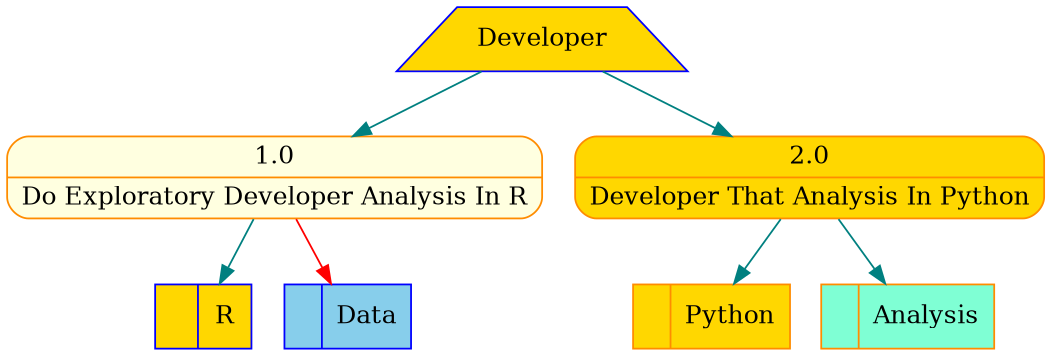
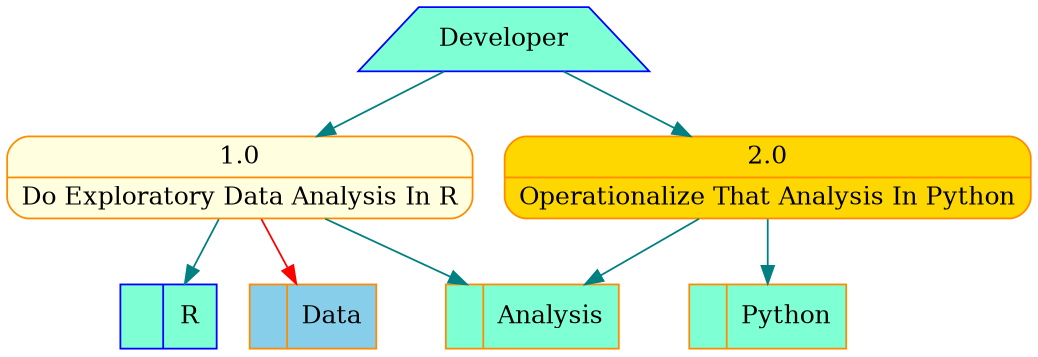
(542, 39) -> (504, 39)
(275, 197) -> (240, 197)
(810, 197) -> (768, 197)
none -> (388, 248)
(203, 317) -> (169, 317)
(348, 317) -> (313, 317)
(712, 317) -> (768, 317)
